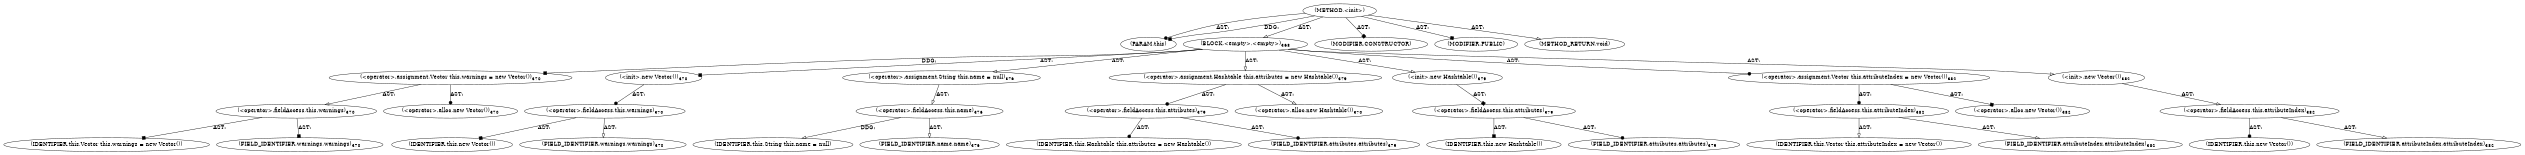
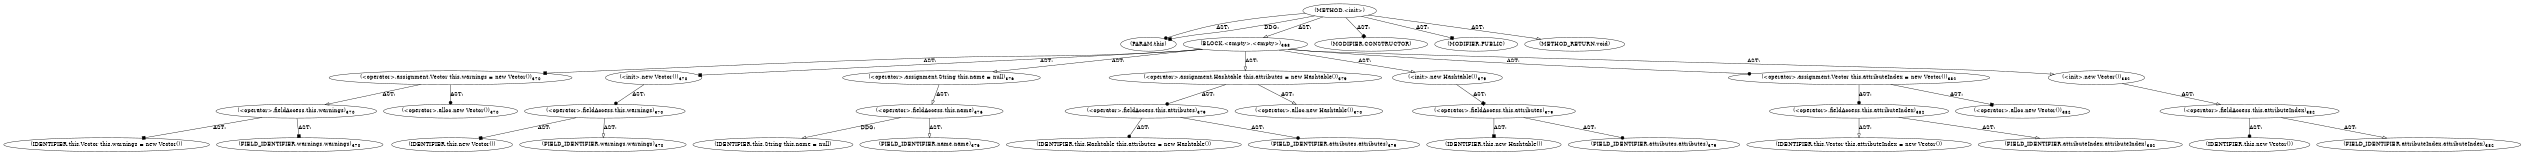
(930, 61) -> (931, 61)
